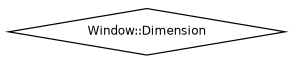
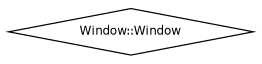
(147, 32) -> (131, 32)
